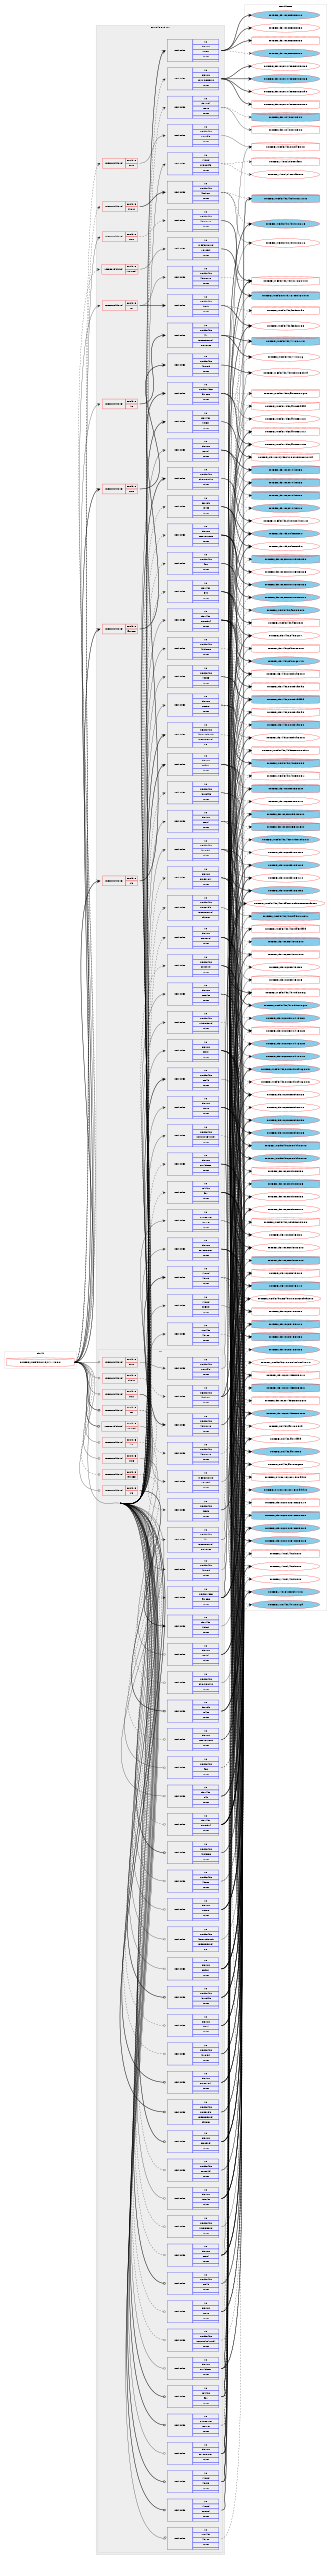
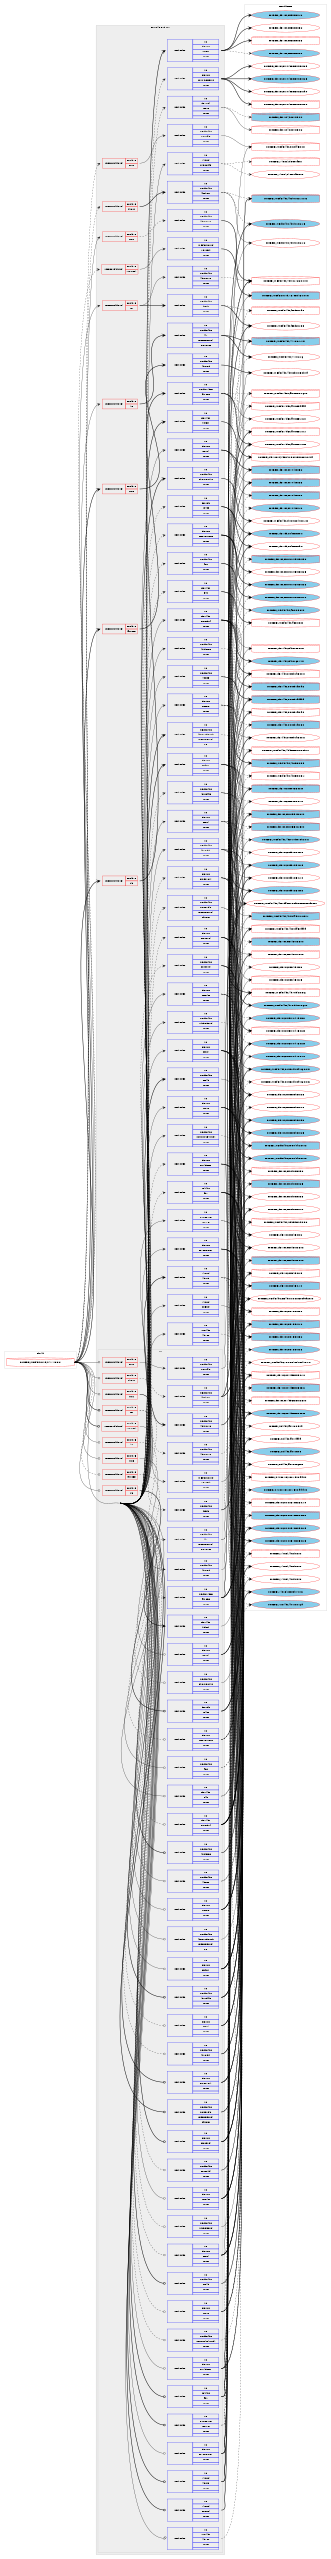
(286, 636) -> none
(286, 687) -> (286, 687)
